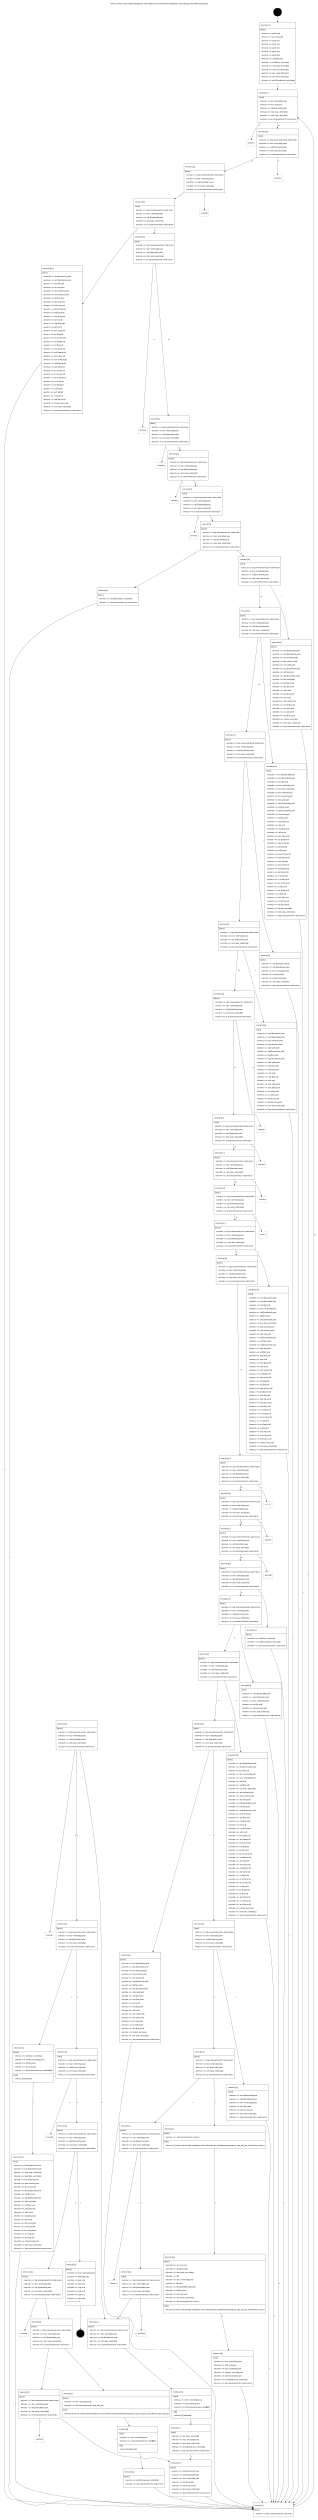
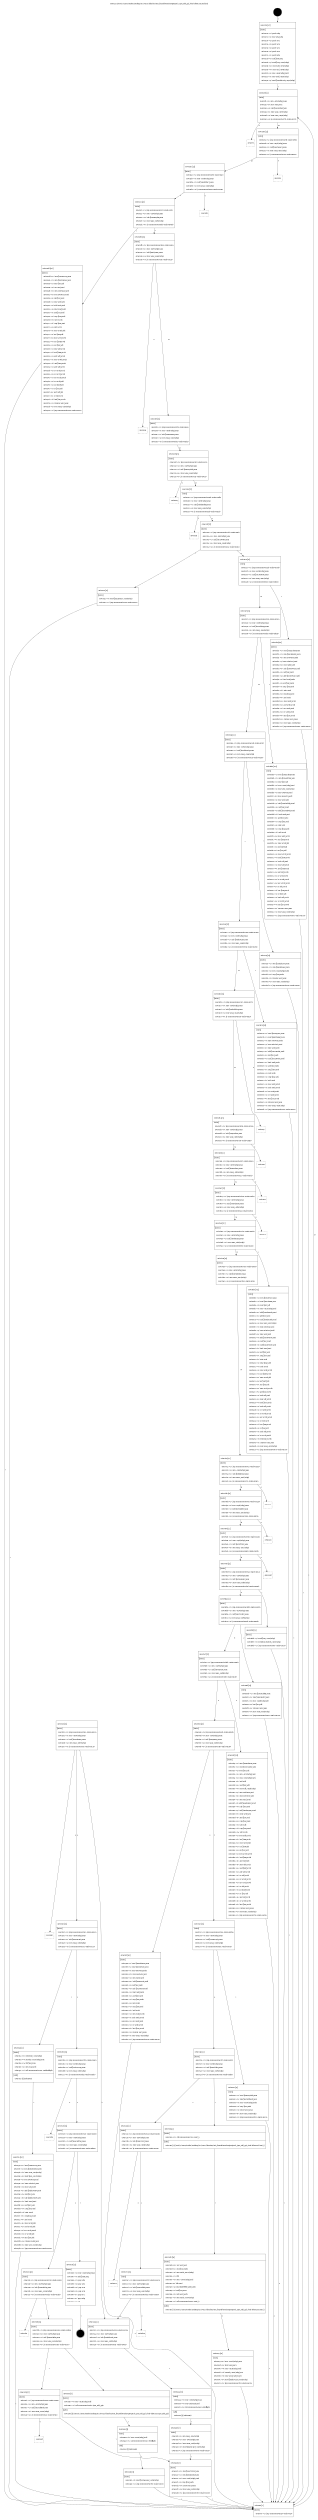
(161, 466) -> none
